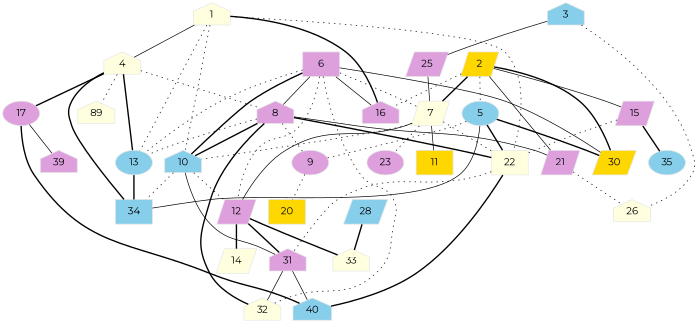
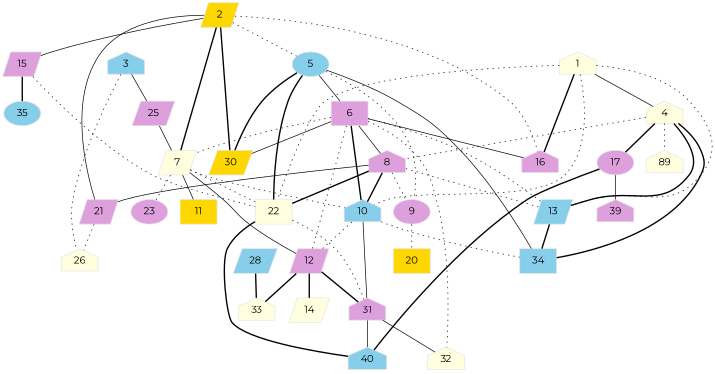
none -> (330, 88)
(134, 163) -> (553, 212)
(207, 210) -> none
